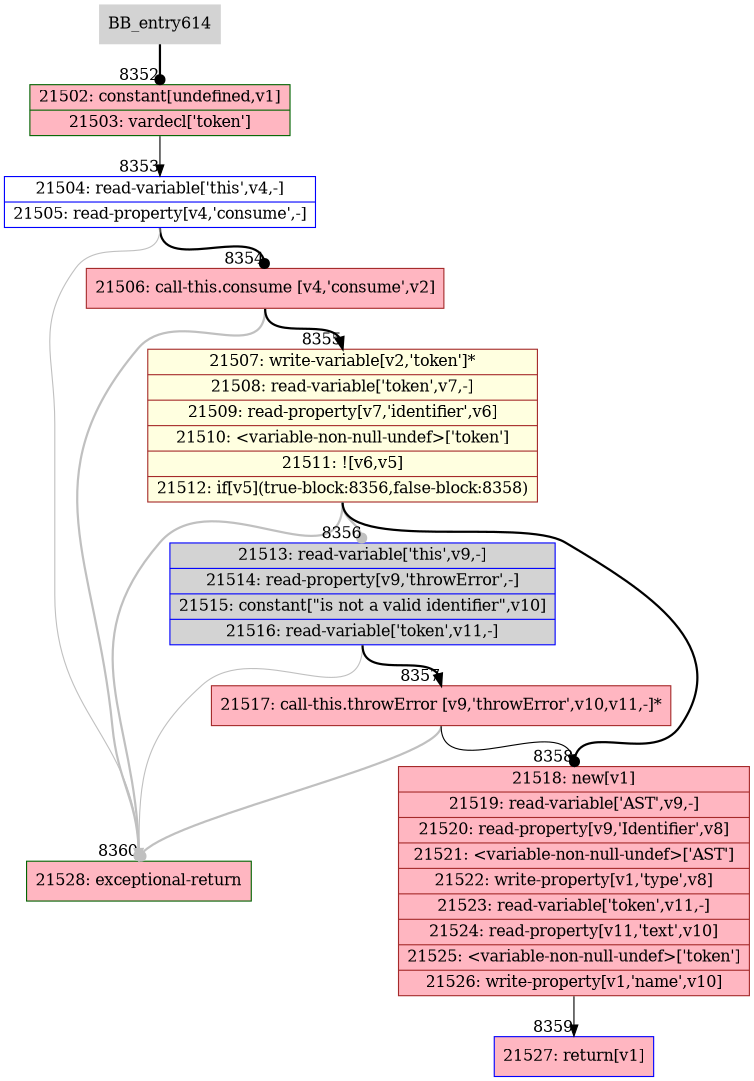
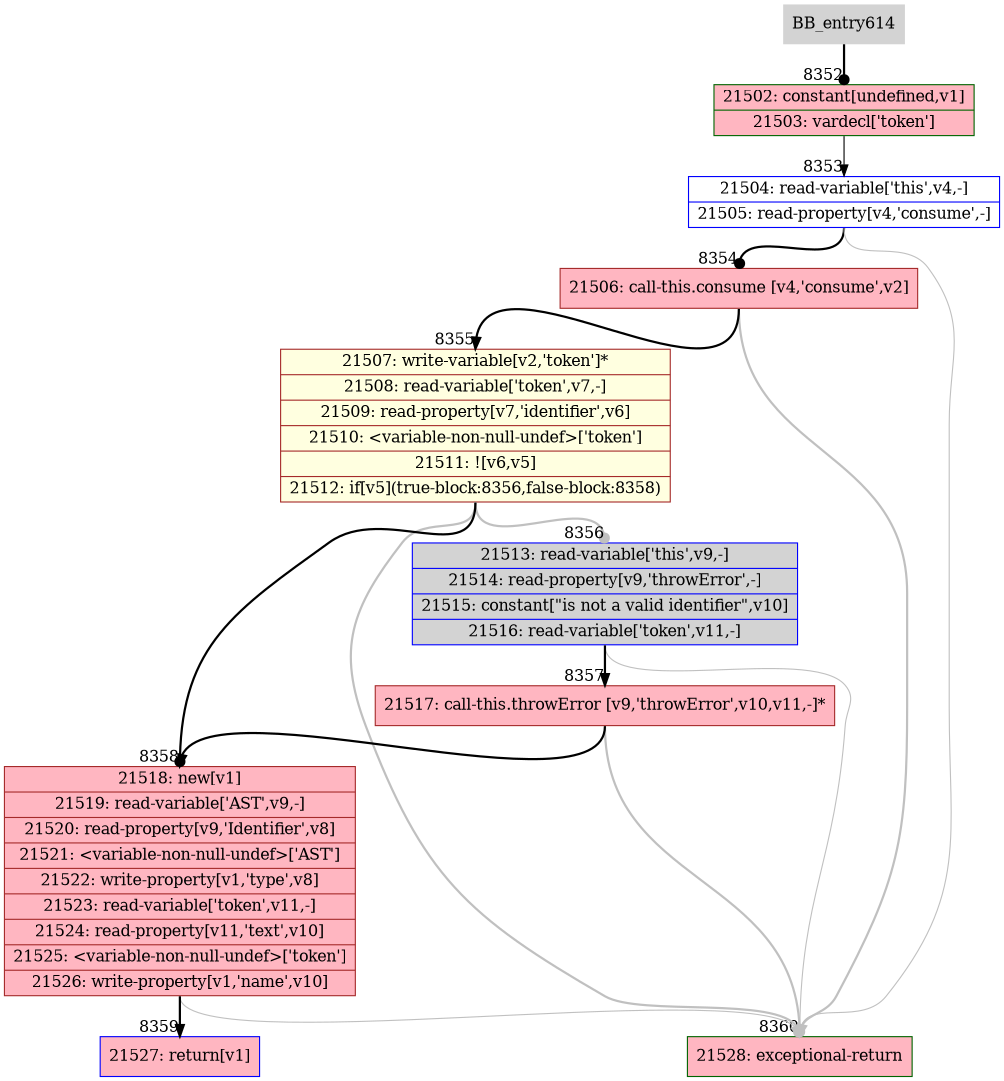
(502, 747) -> (398, 747)
(574, 1011) -> (180, 1011)
none -> (485, 1016)
